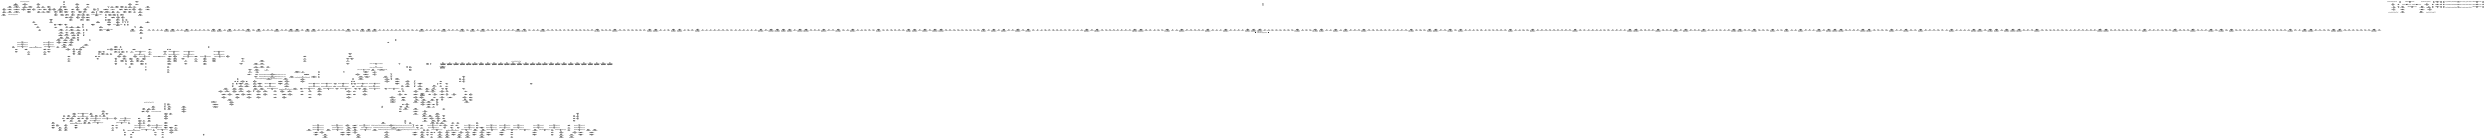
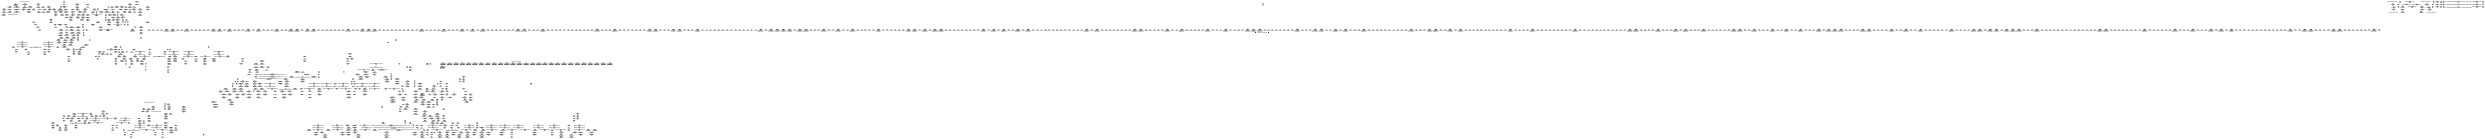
none -> (113, 20)
